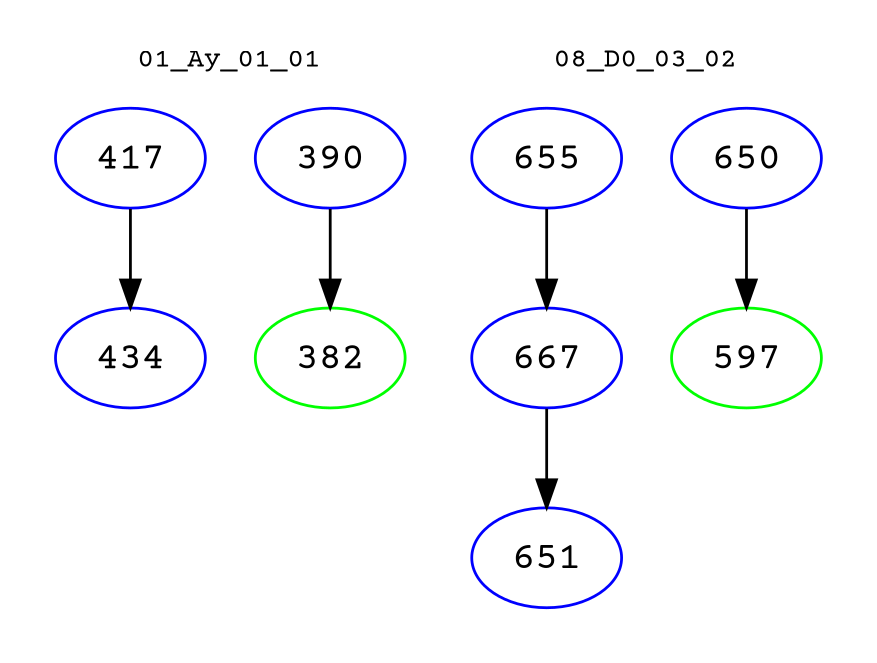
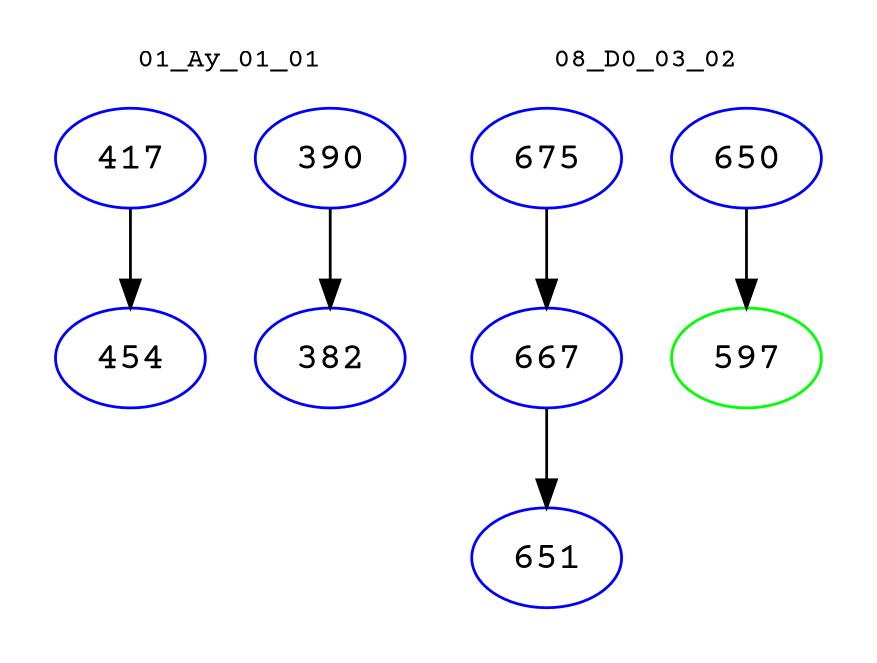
(547, 158) -> (547, 158)
(130, 358) -> (130, 358)
(330, 358) -> (330, 358)
